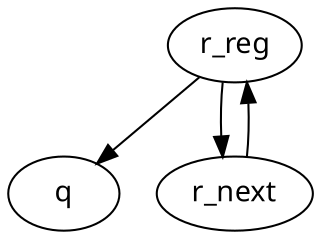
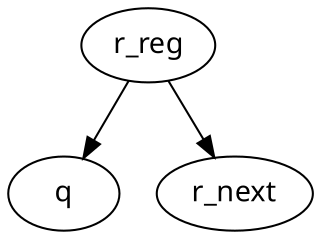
(249, 130) -> none
